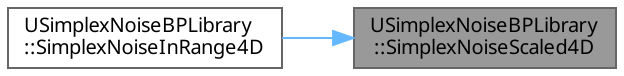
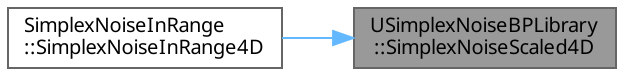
(145, 38) -> (145, 38)
